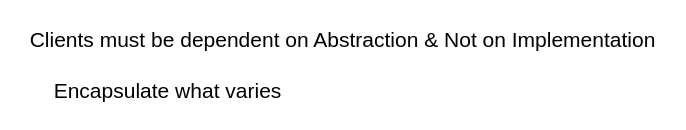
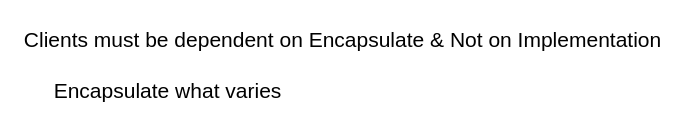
(343, 40) -> (343, 40)
